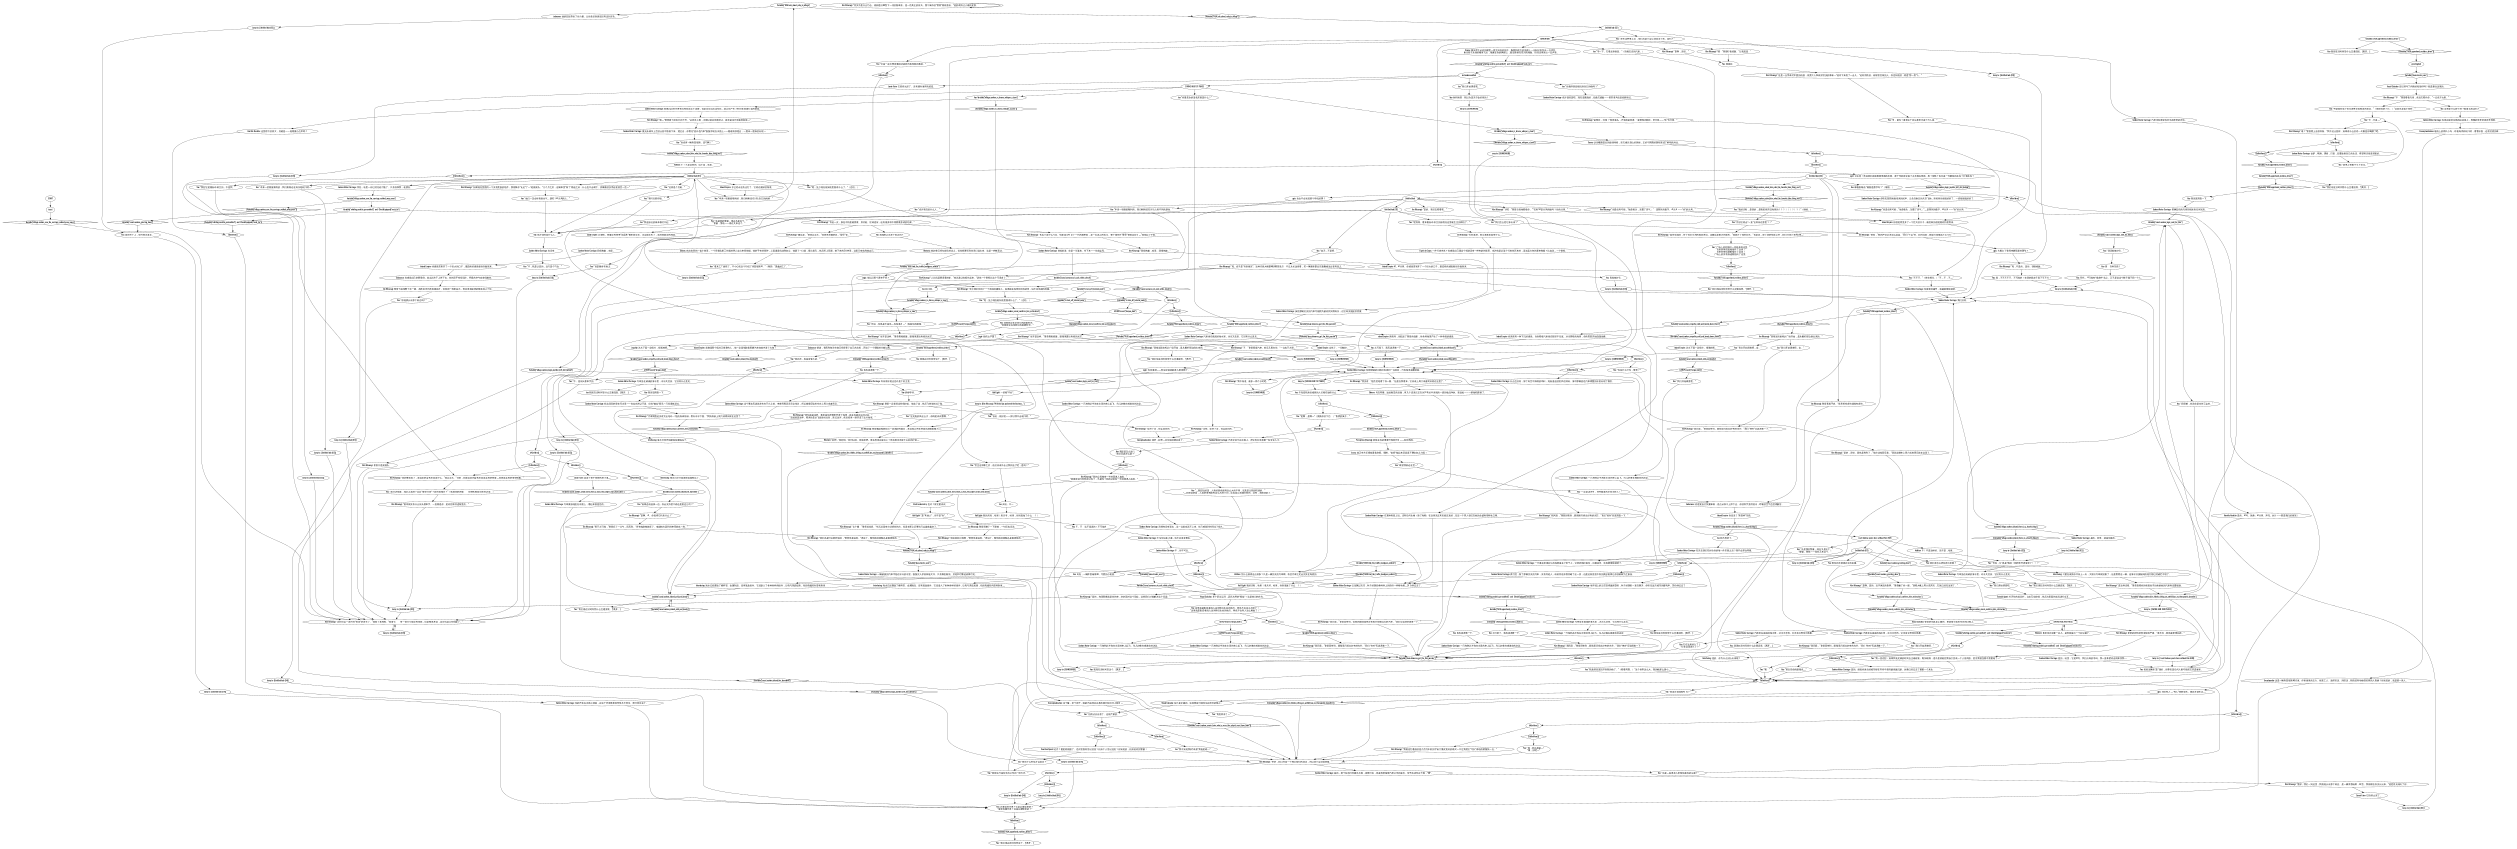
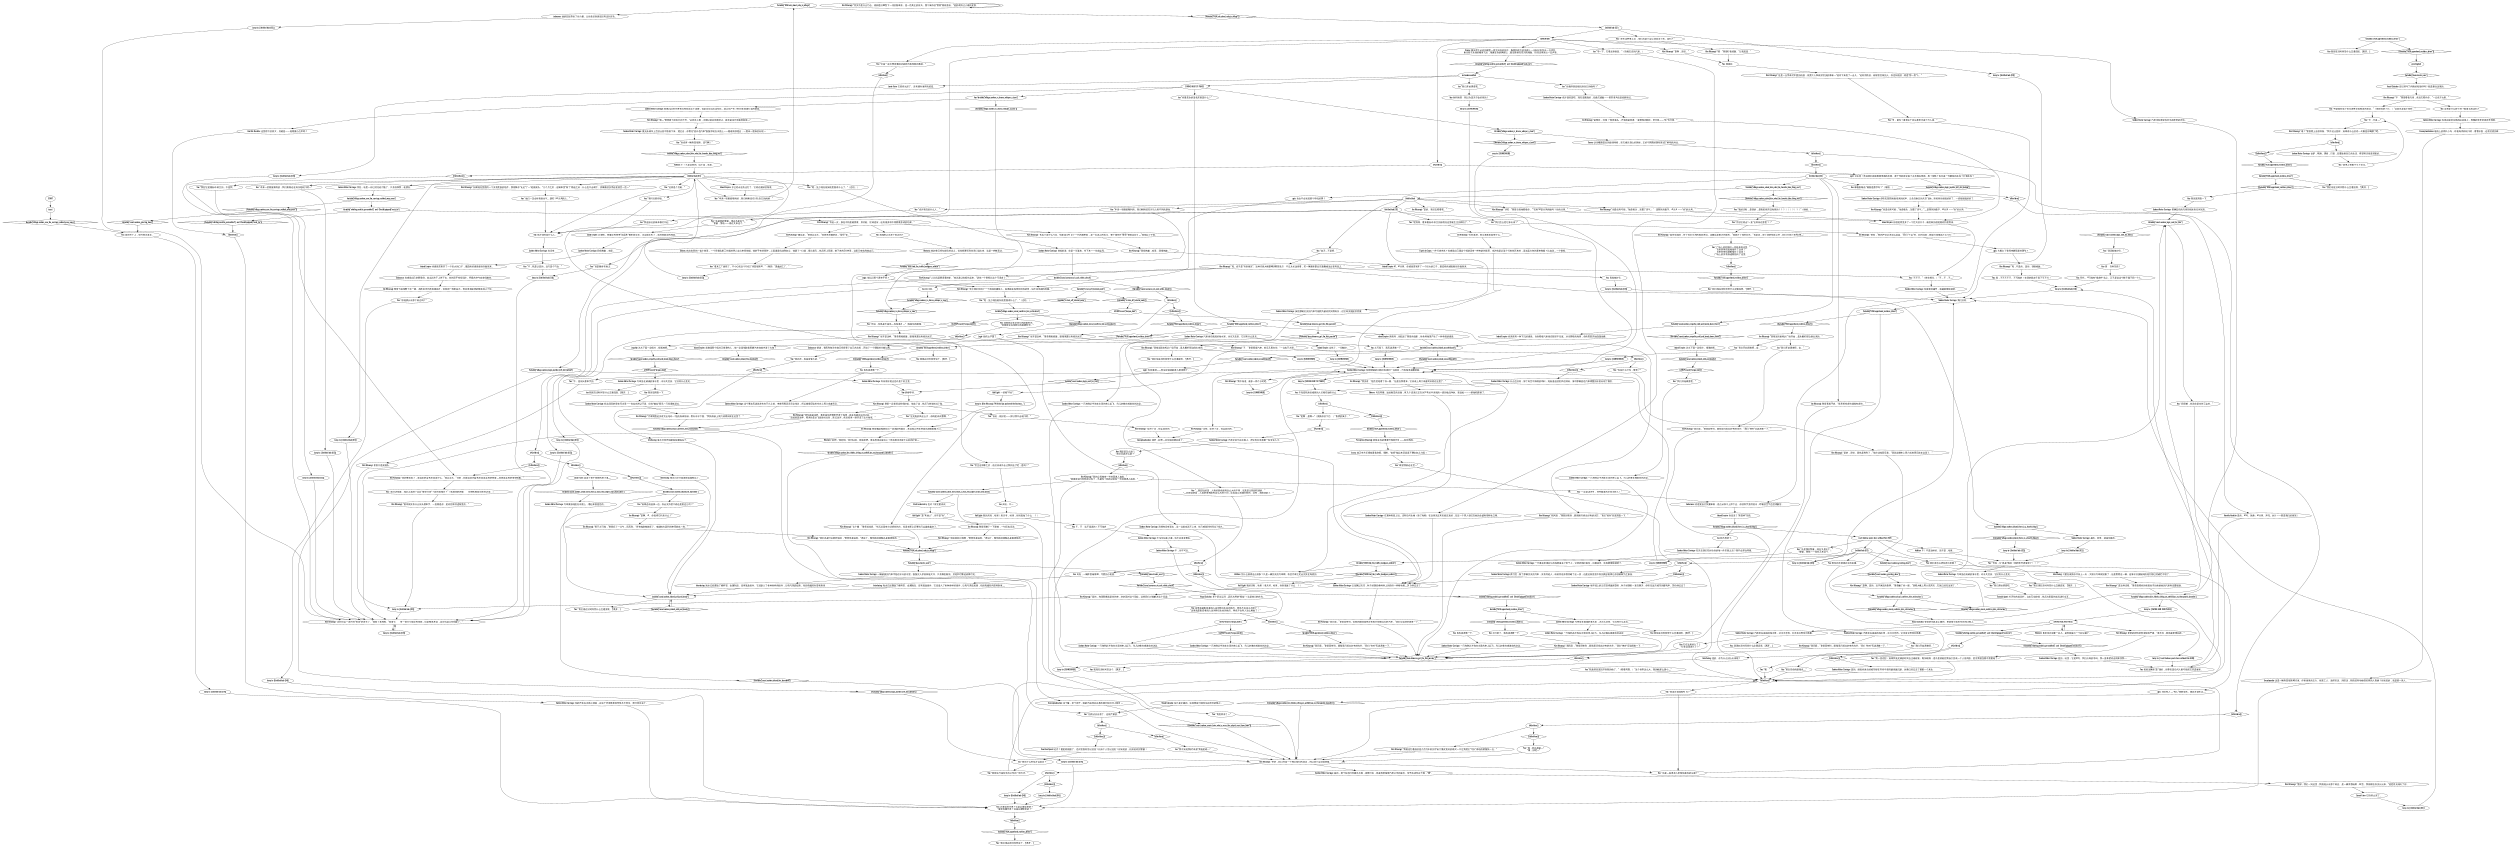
none -> (615, 243)
none -> (918, 410)
none -> (1333, 477)
(1441, 695) -> (1678, 732)
